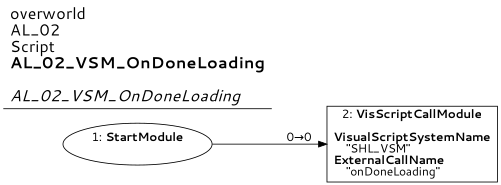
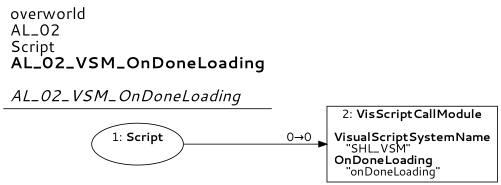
(145, 138) -> (145, 138)
(389, 161) -> (383, 161)
